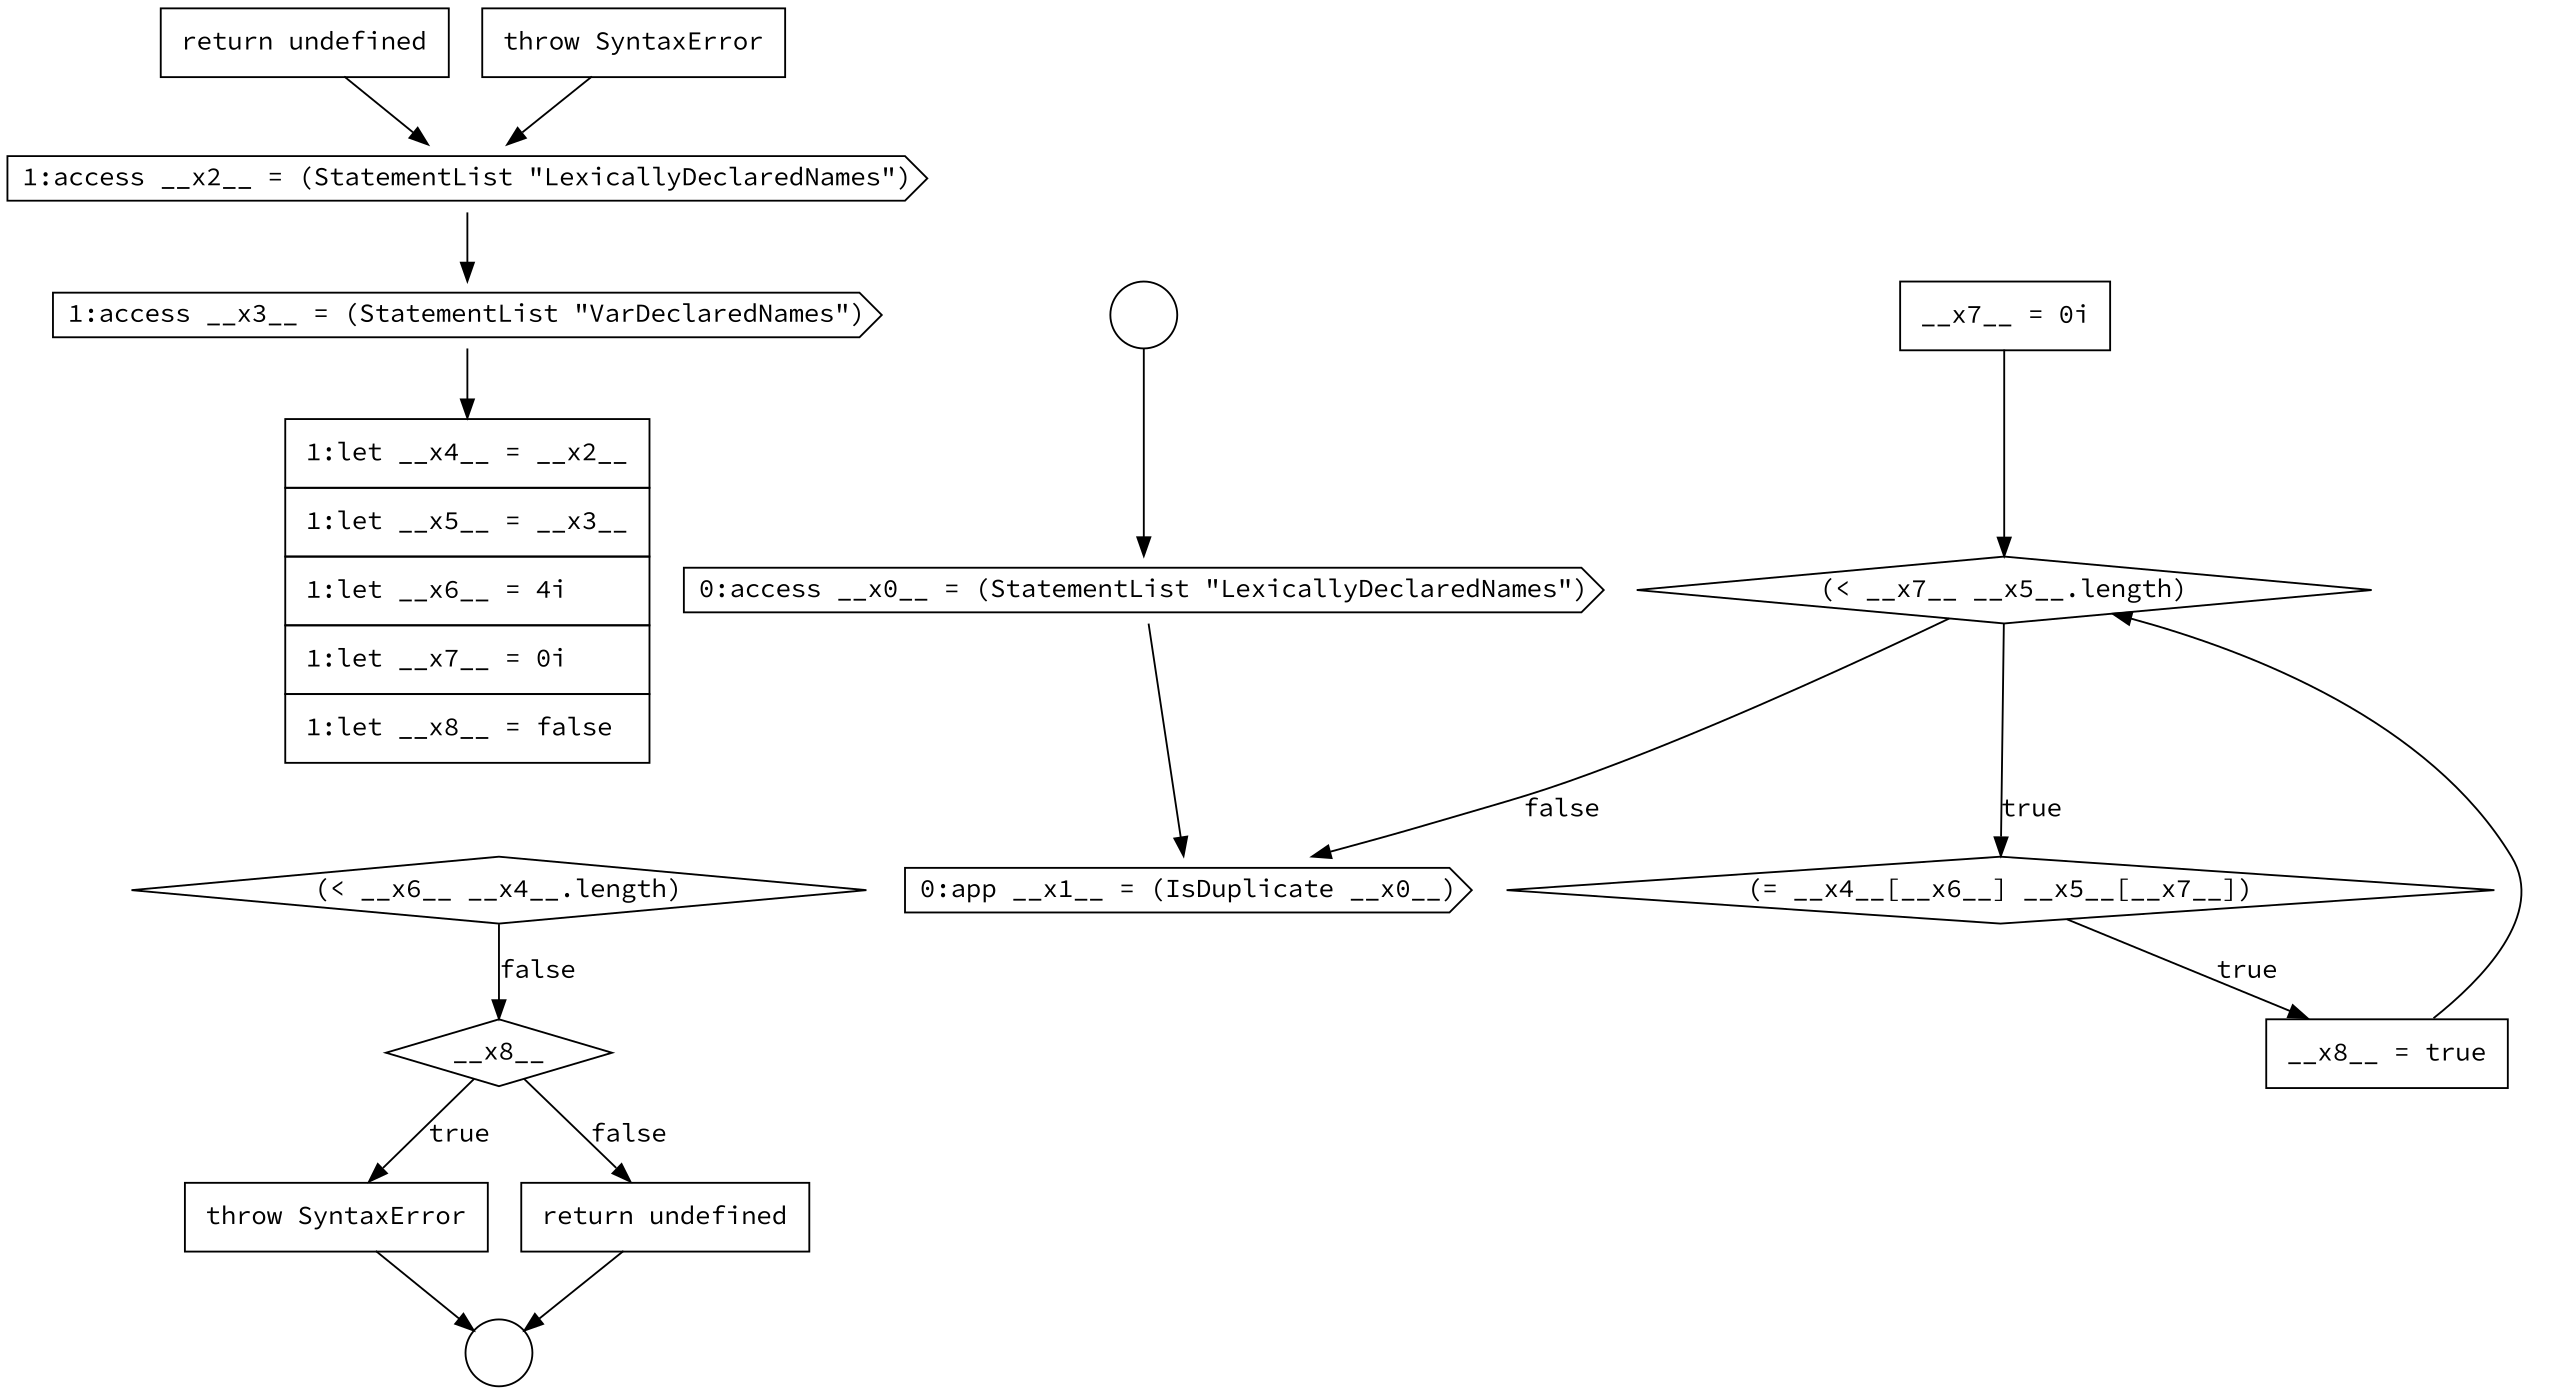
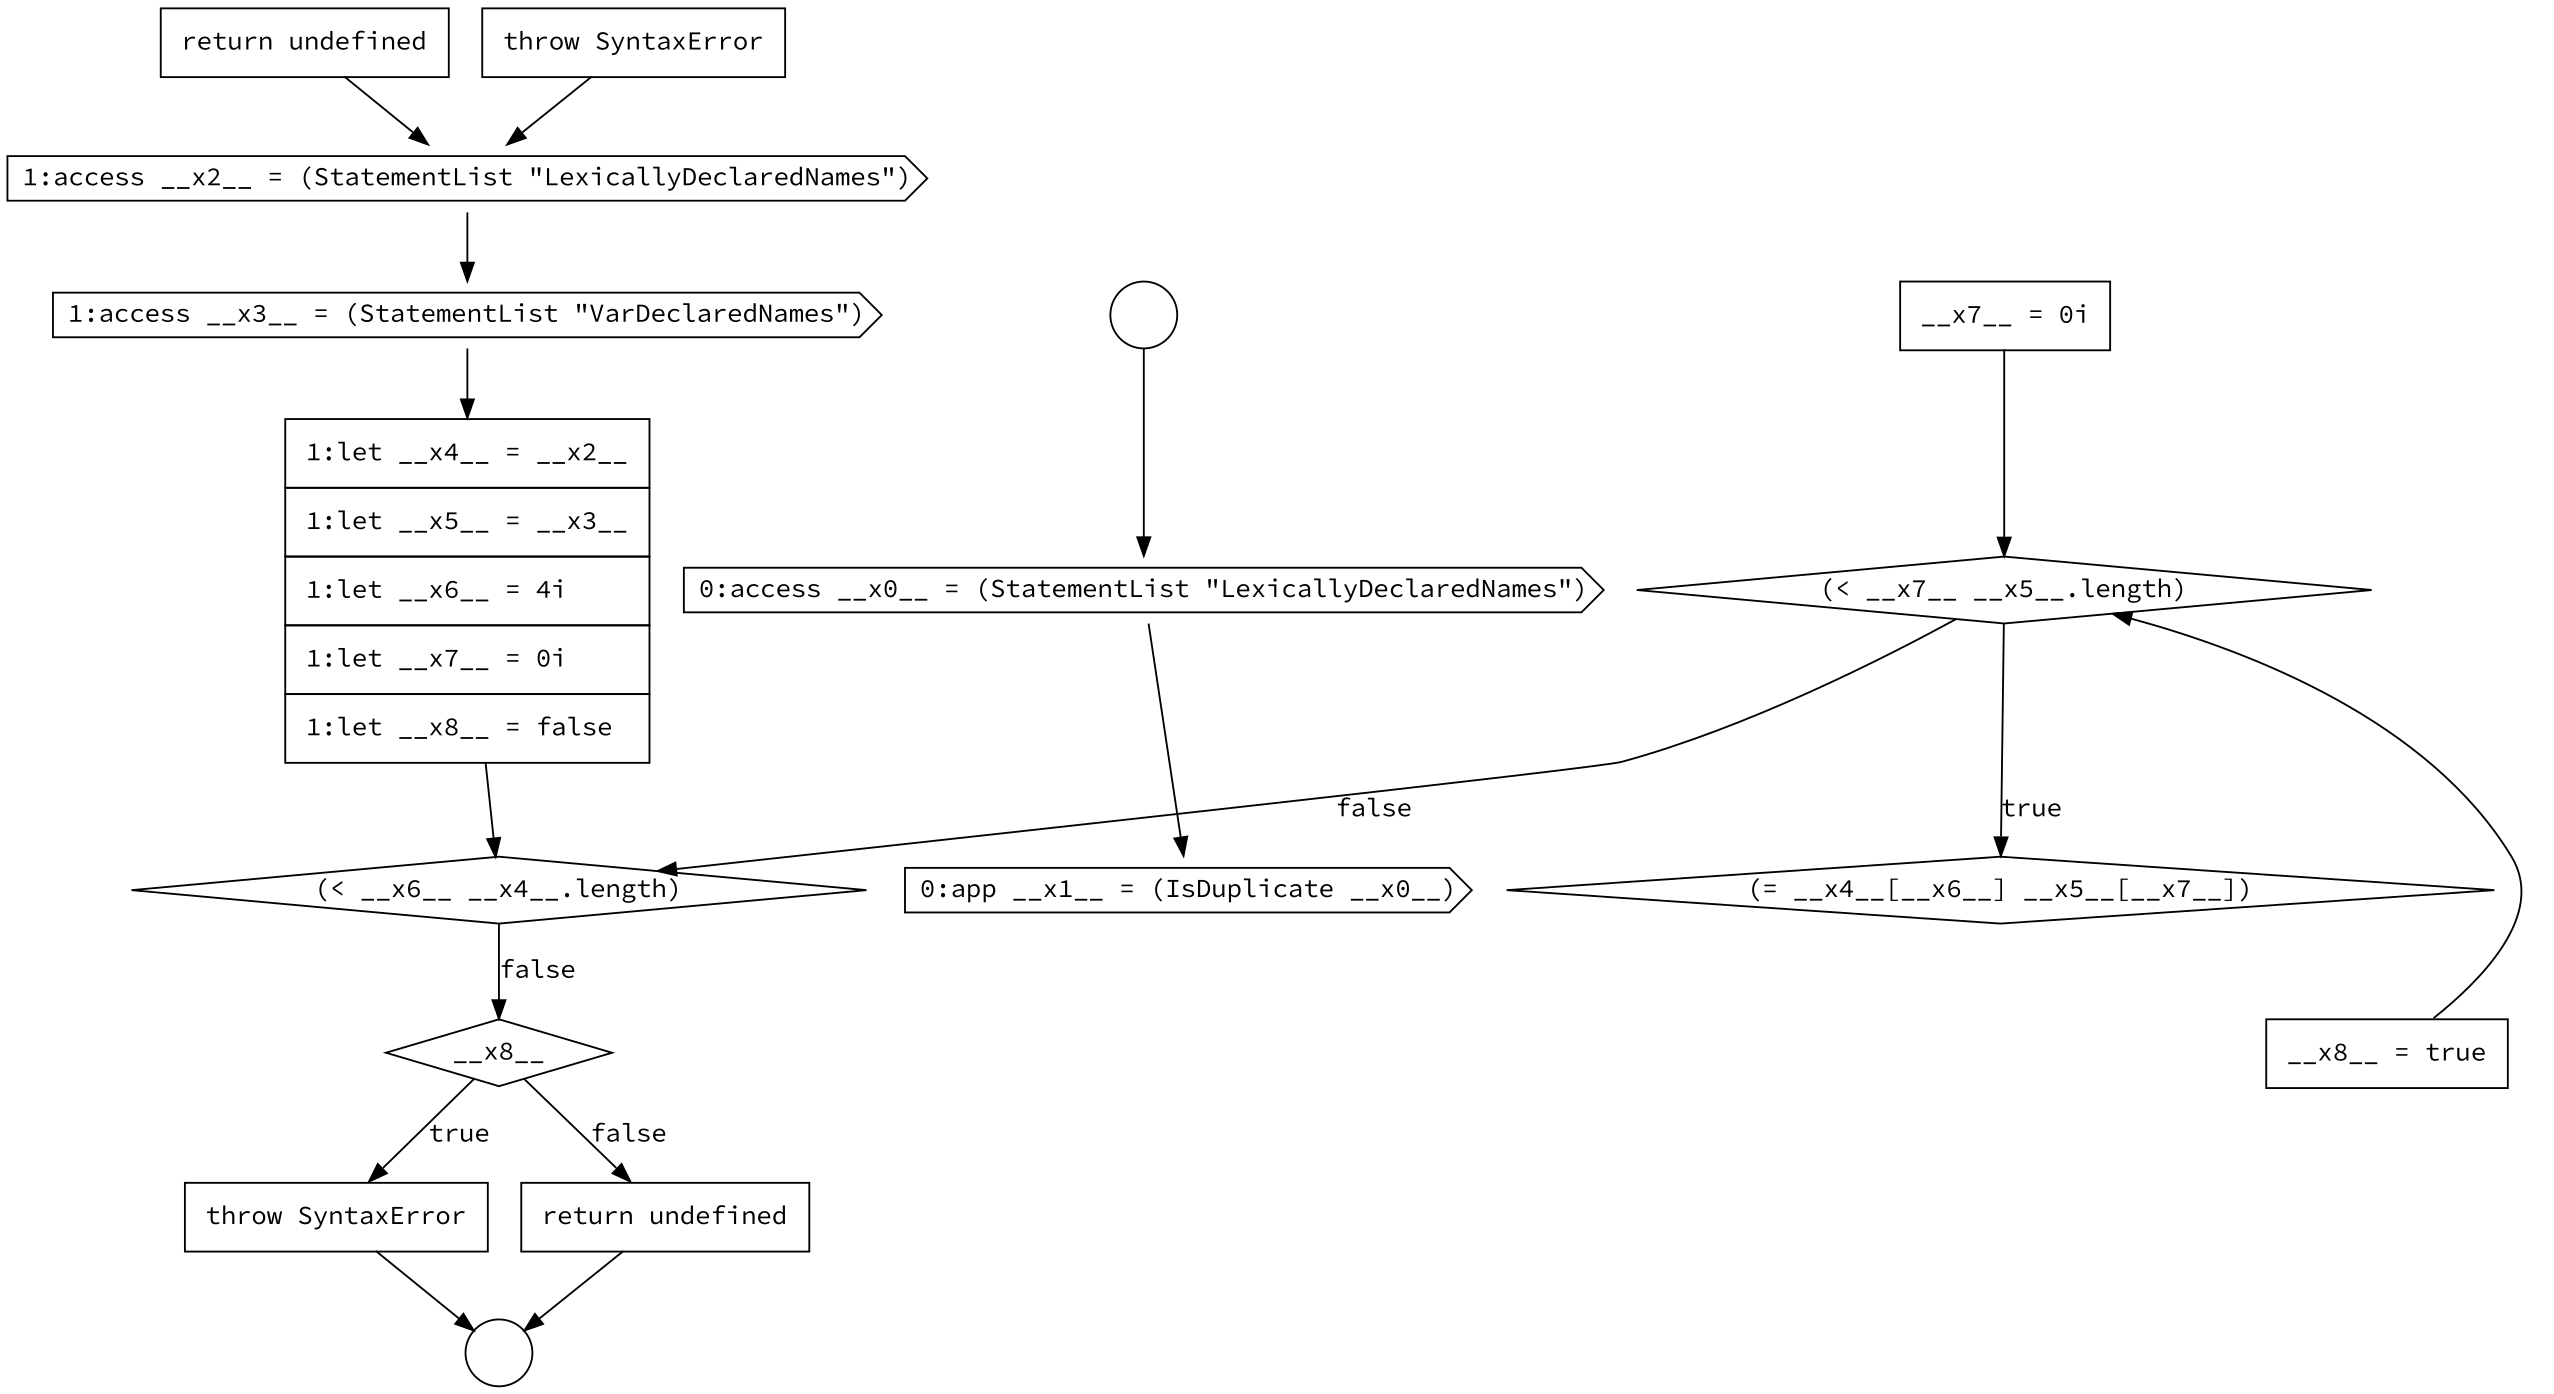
(1646, 752) -> (1330, 797)
none -> (490, 800)
(2179, 965) -> none
